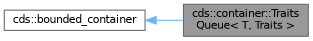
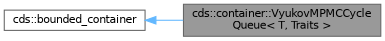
(246, 20) -> (282, 20)
